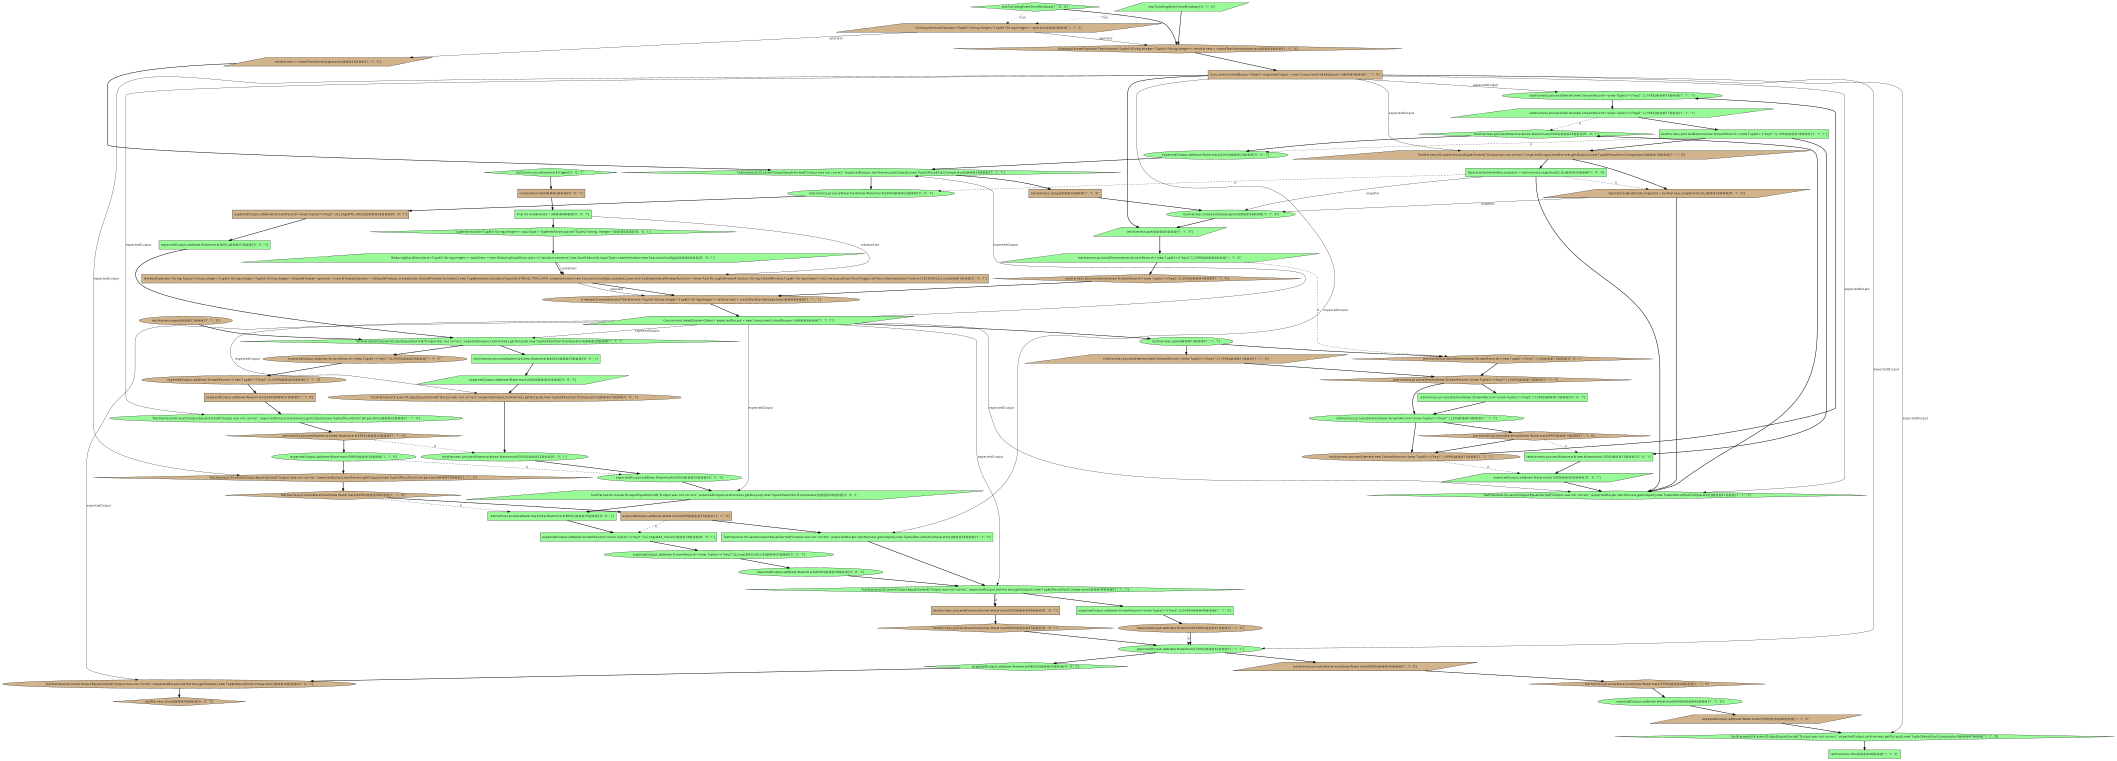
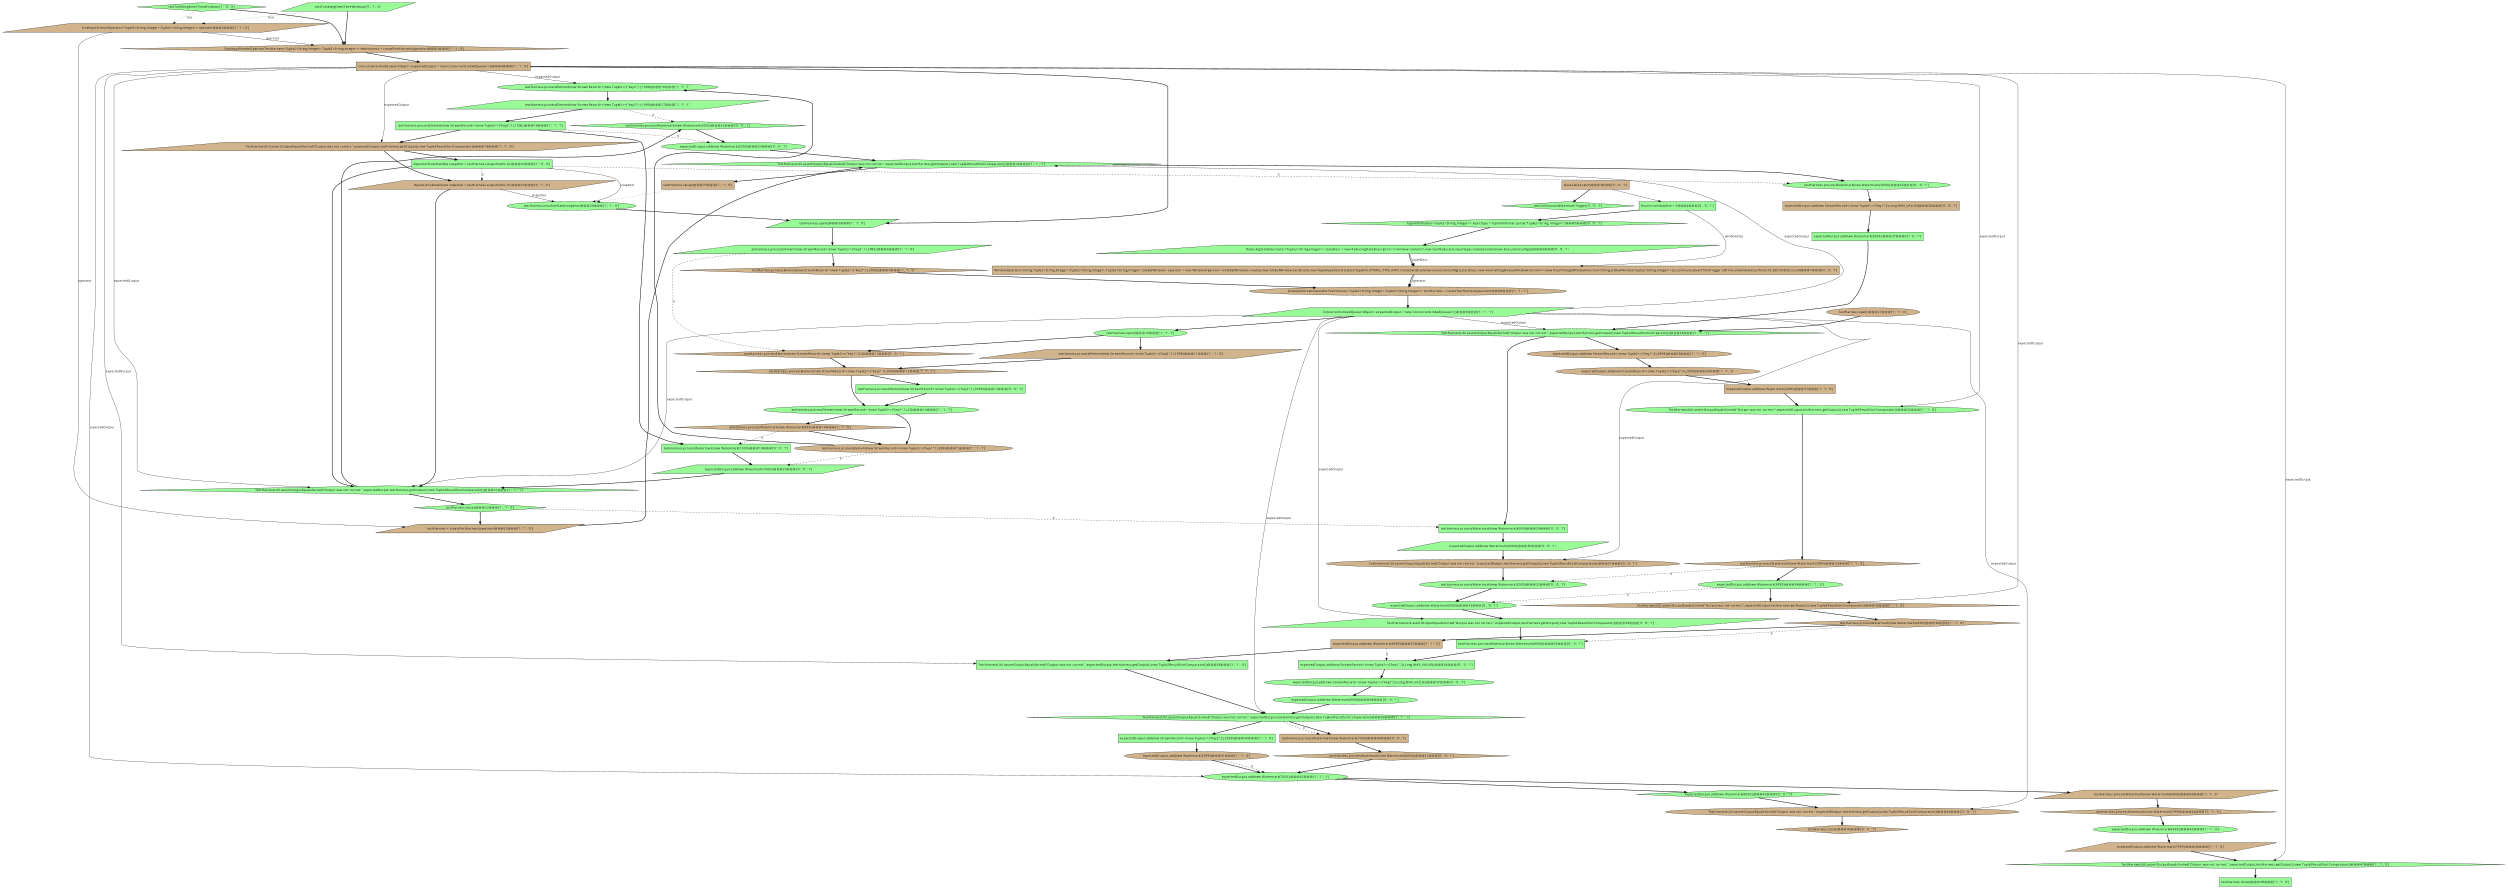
(551, 182) -> (1583, 195)
(552, 203) -> (1635, 195)
(1149, 204) -> (637, 196)
none -> (480, 508)
